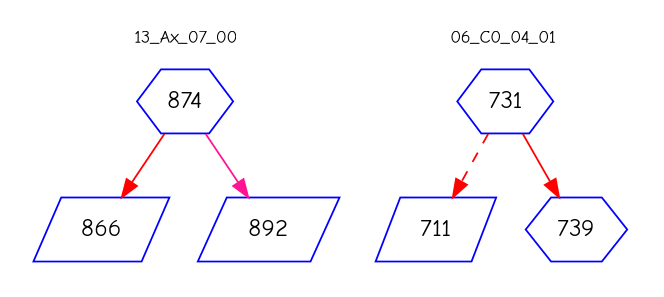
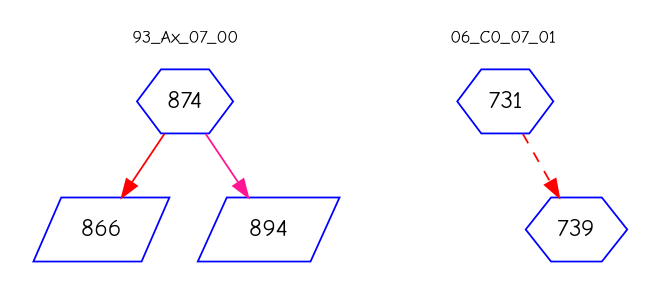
(186, 38) -> (186, 38)
(504, 38) -> (504, 38)
(536, 158) -> (536, 158)
(269, 230) -> (269, 230)
(436, 230) -> none
